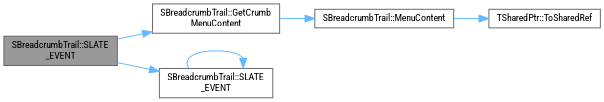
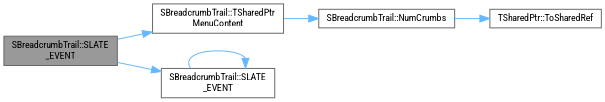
(216, 19) -> (218, 19)
(384, 19) -> (387, 19)
